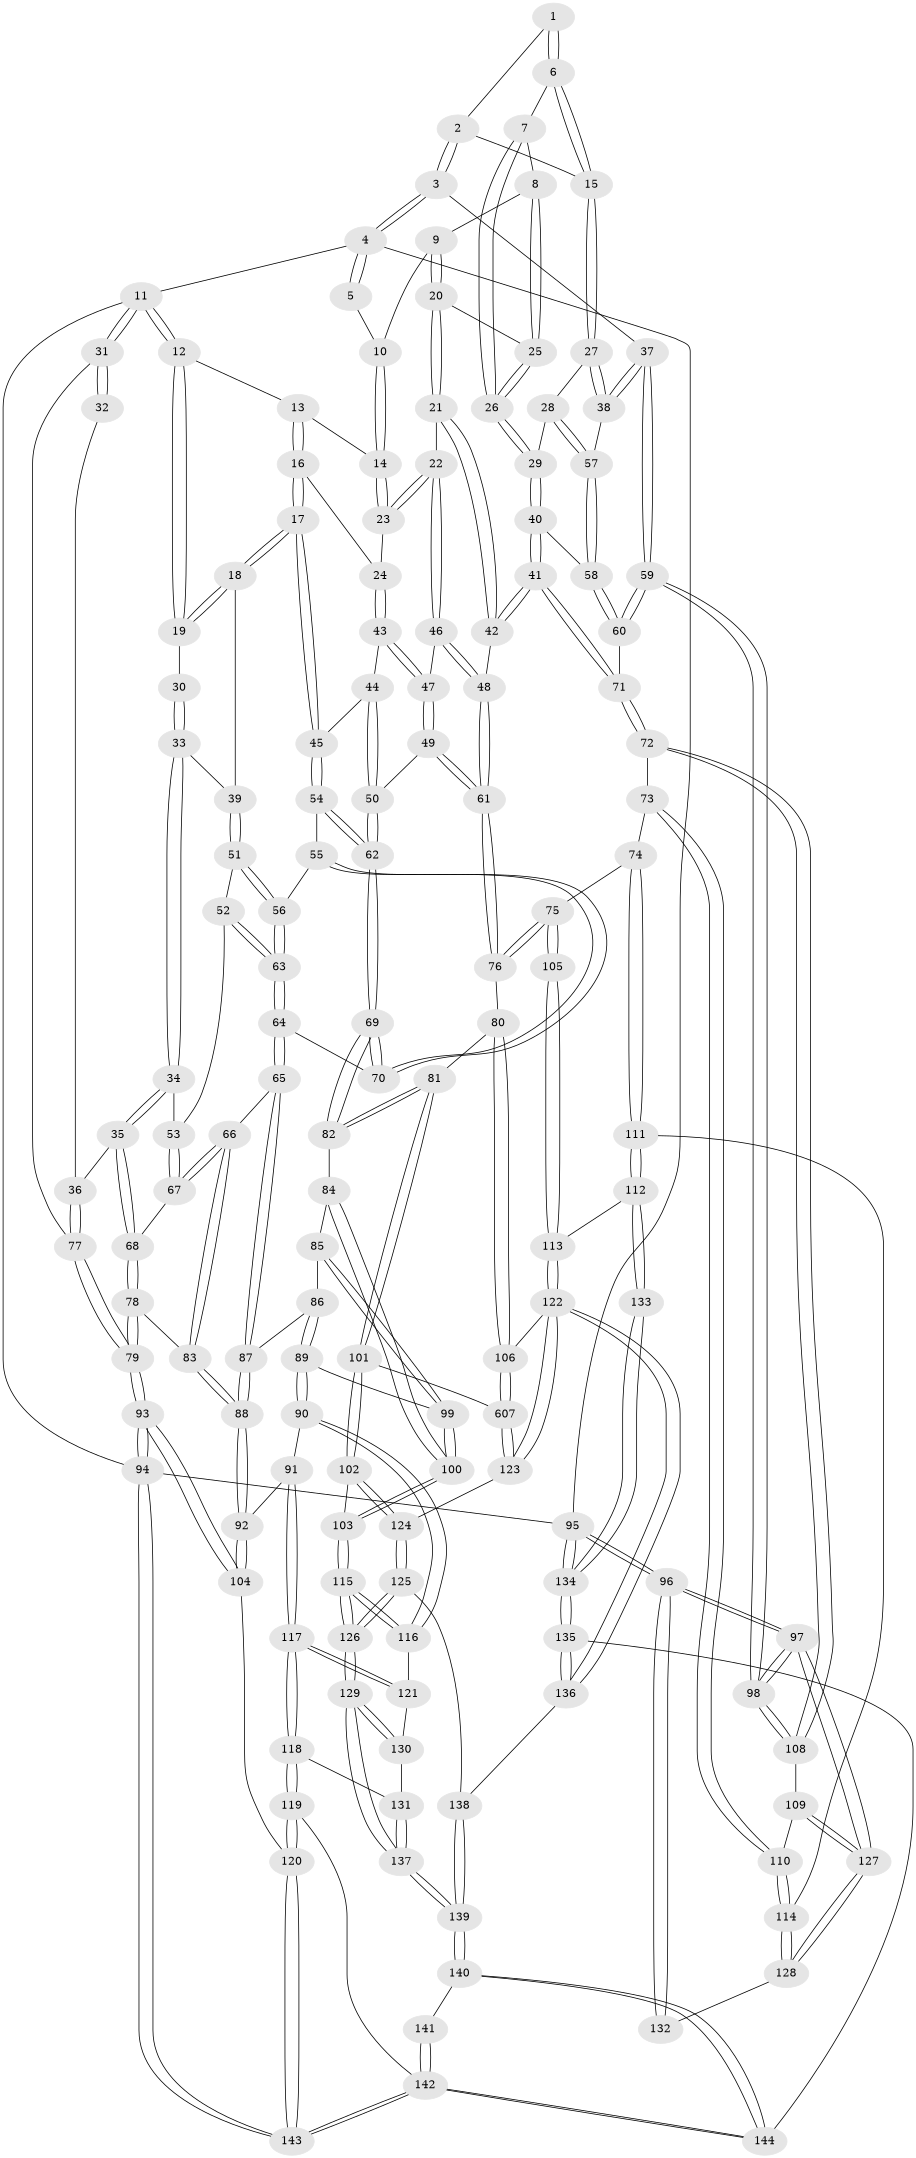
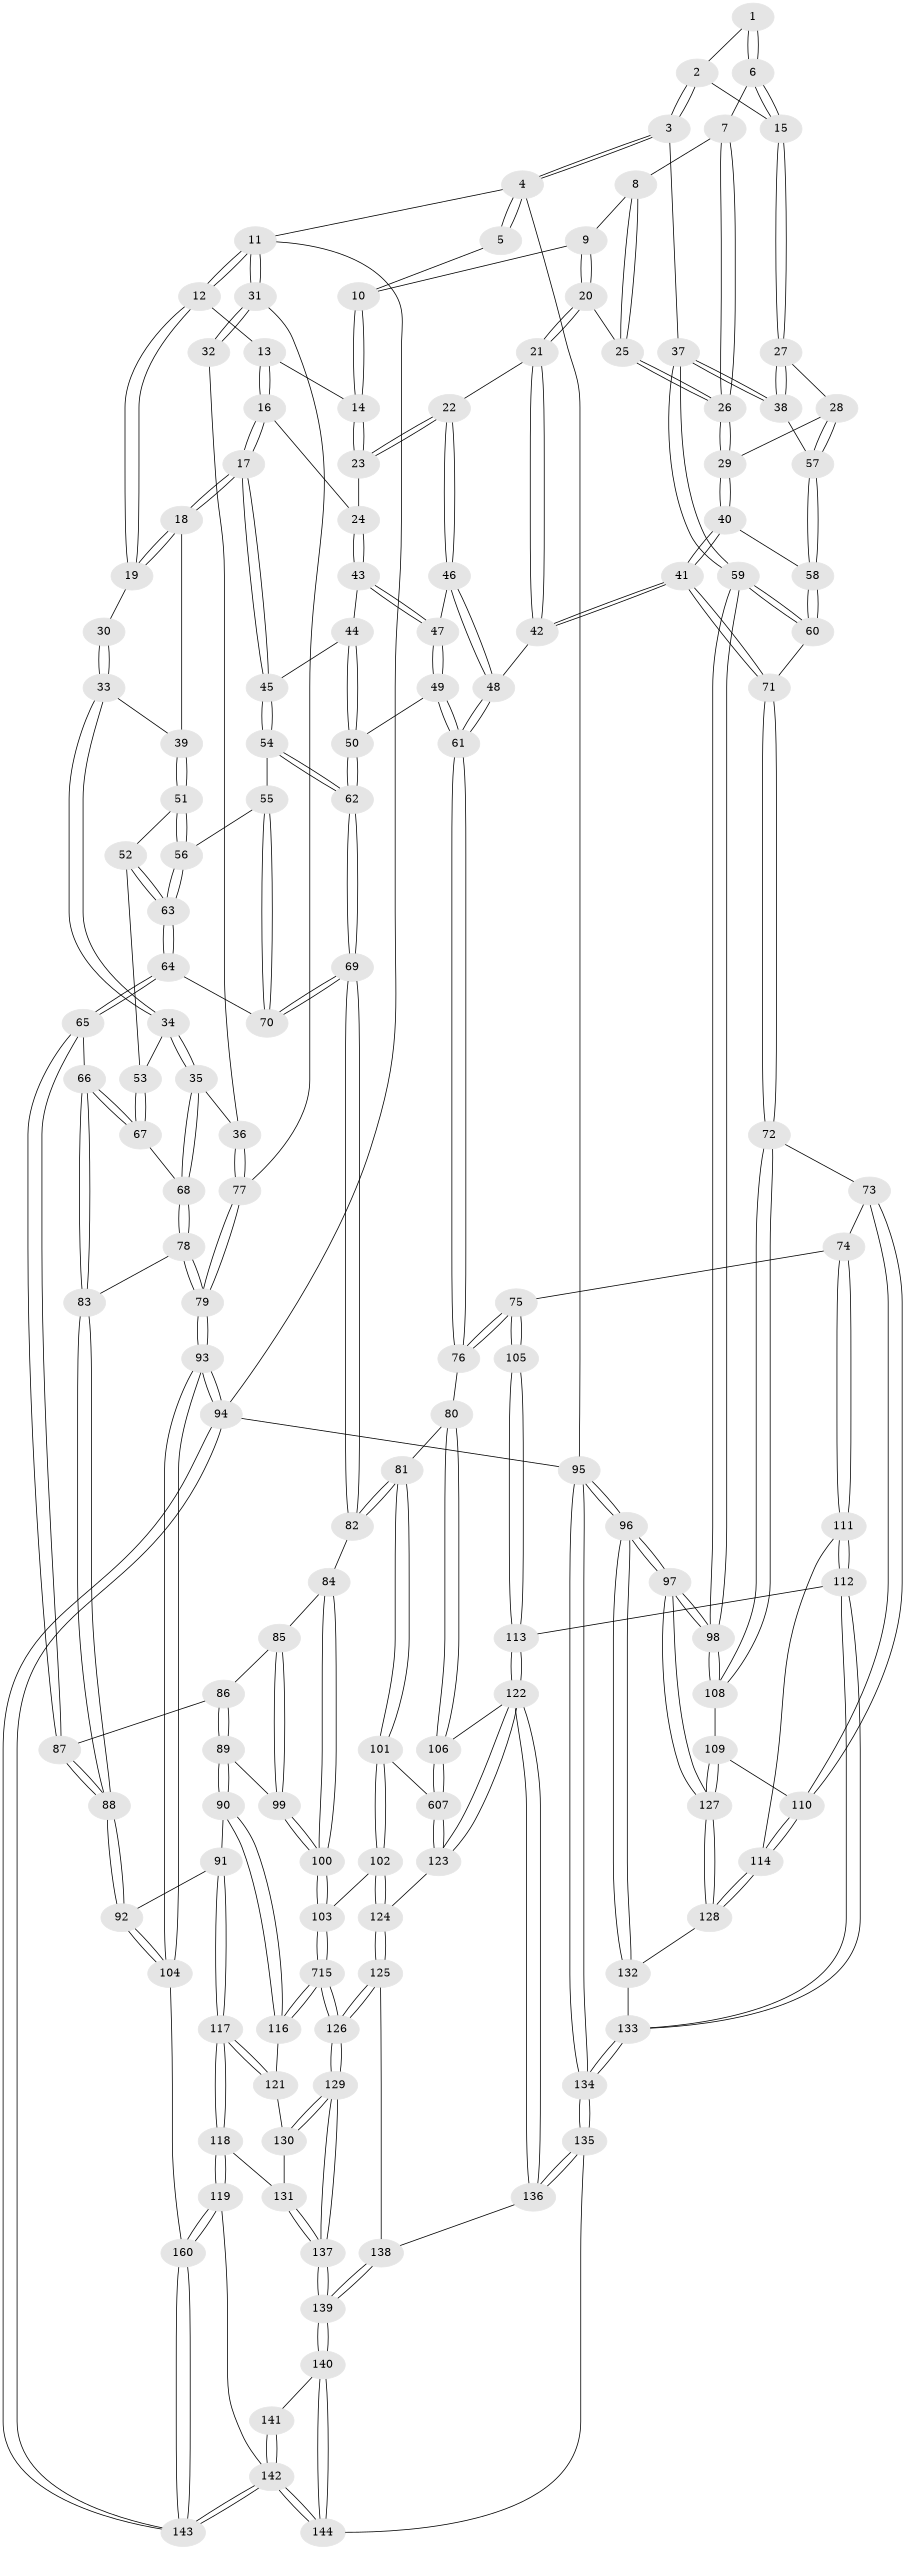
(343, 1582) -> (322, 1974)
(292, 1862) -> (183, 2253)
none -> (628, 2002)
